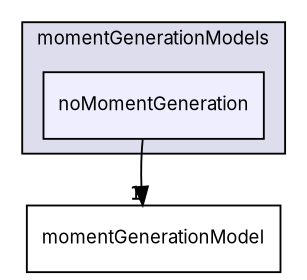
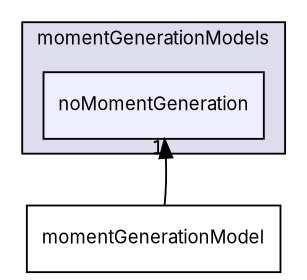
(141, 165) -> (166, 182)
